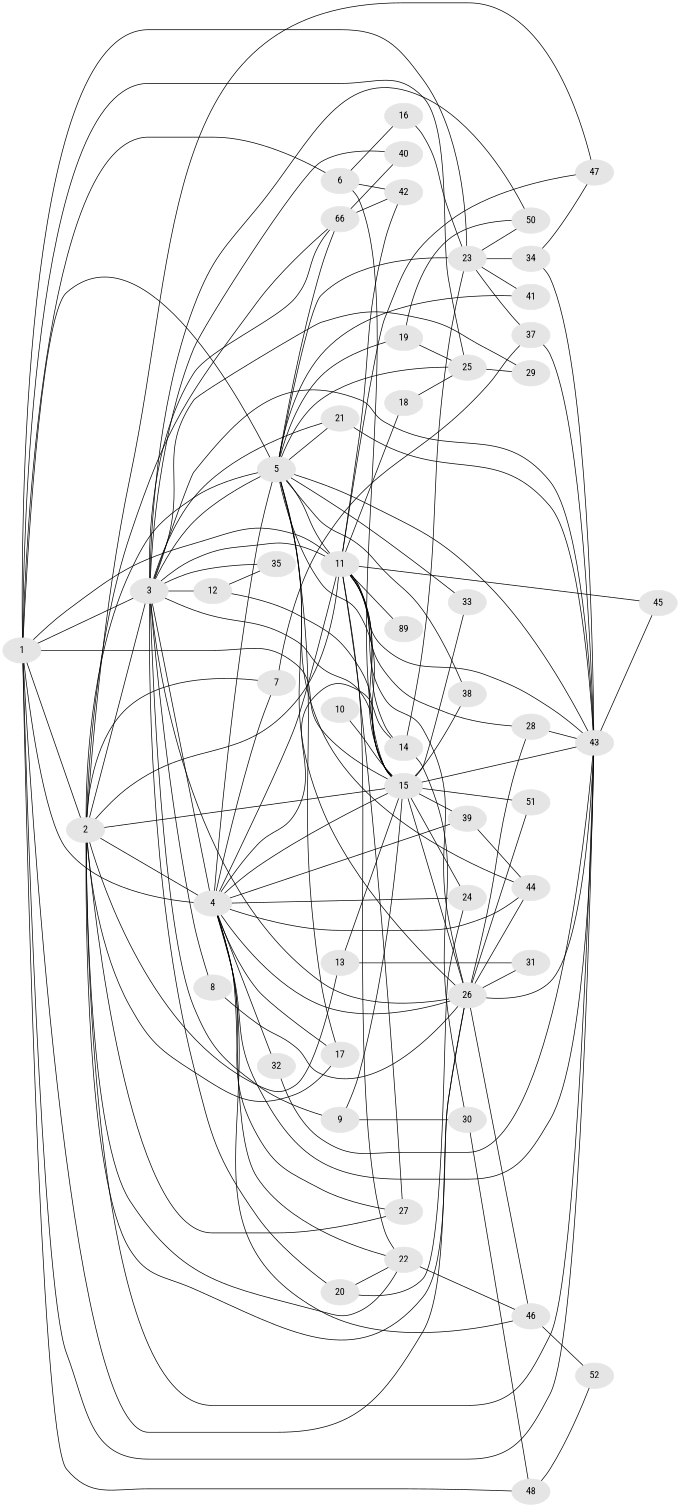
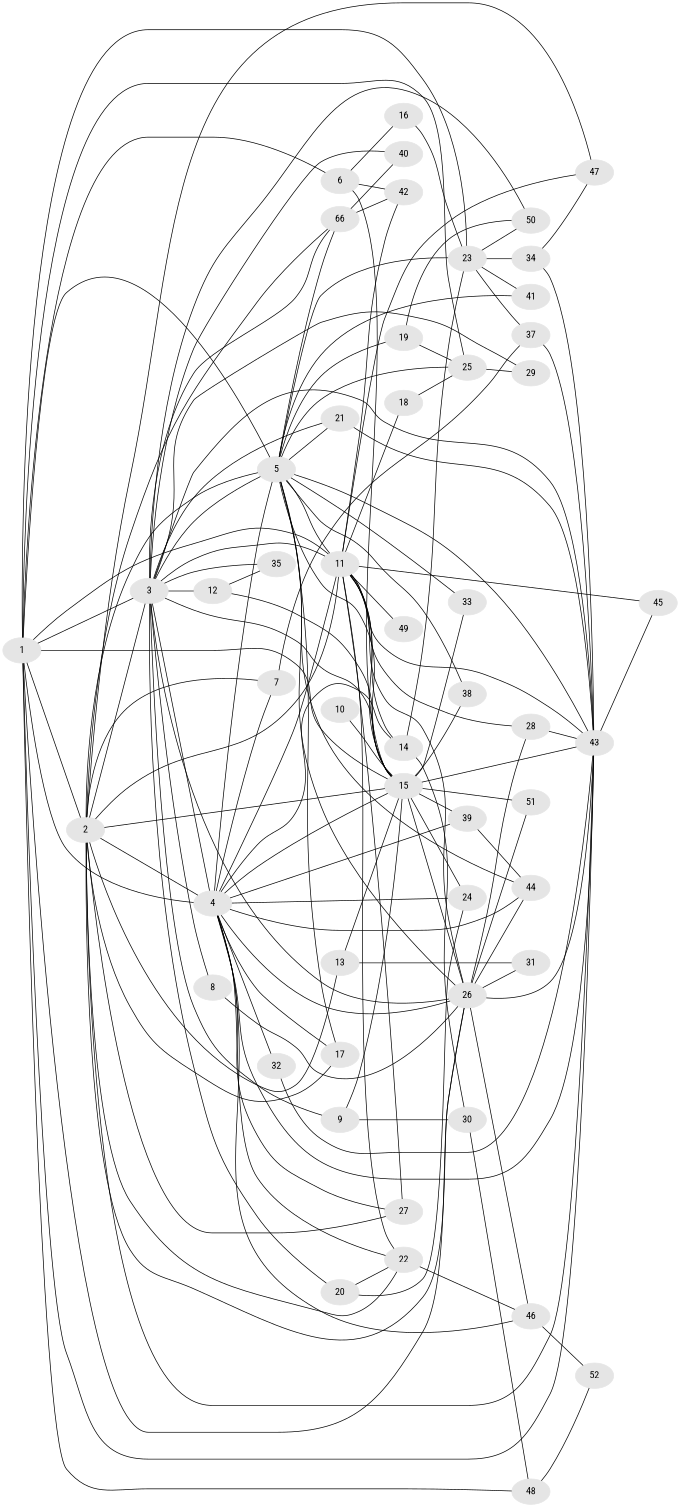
(404, 629) -> (404, 629)
